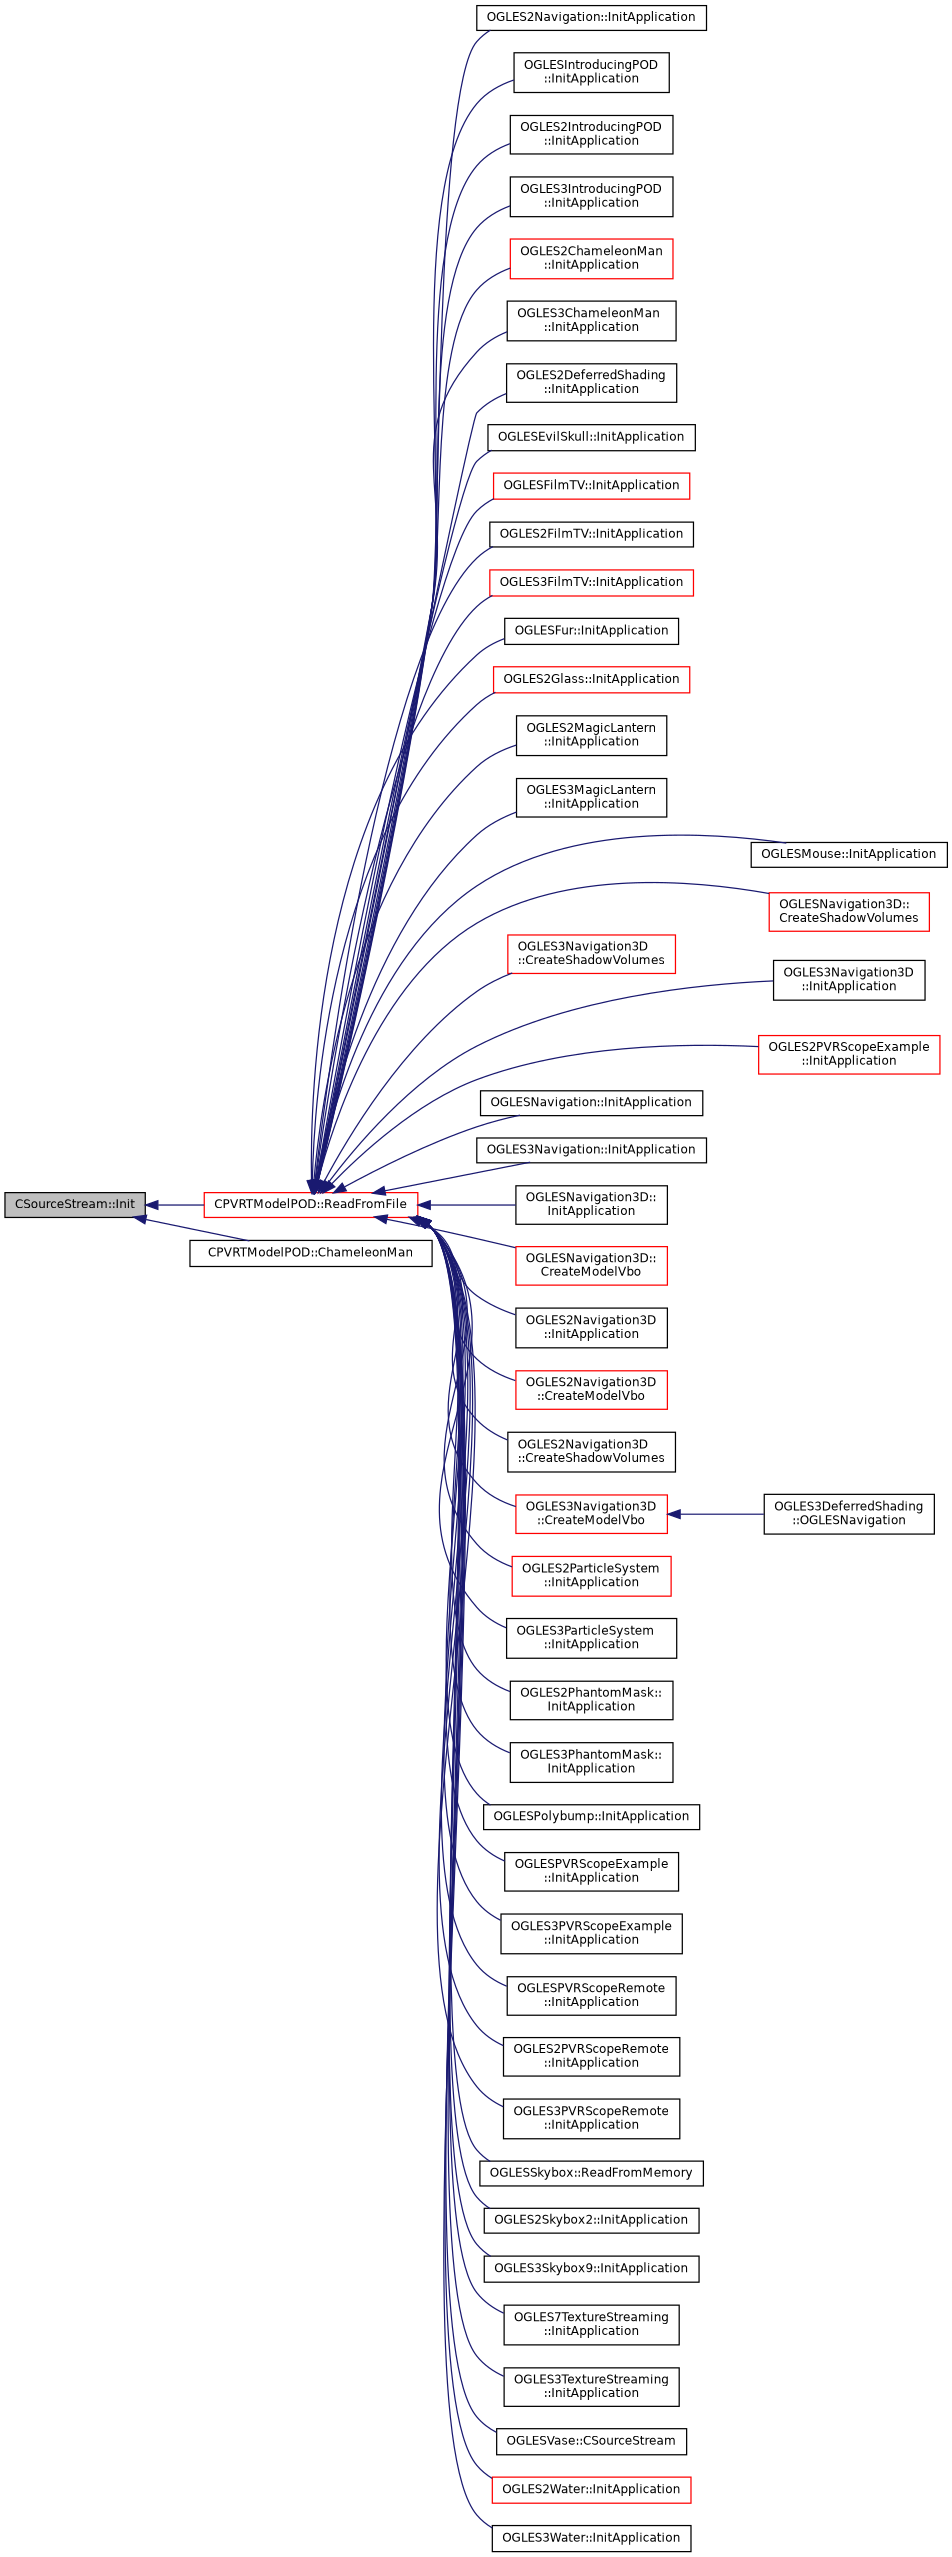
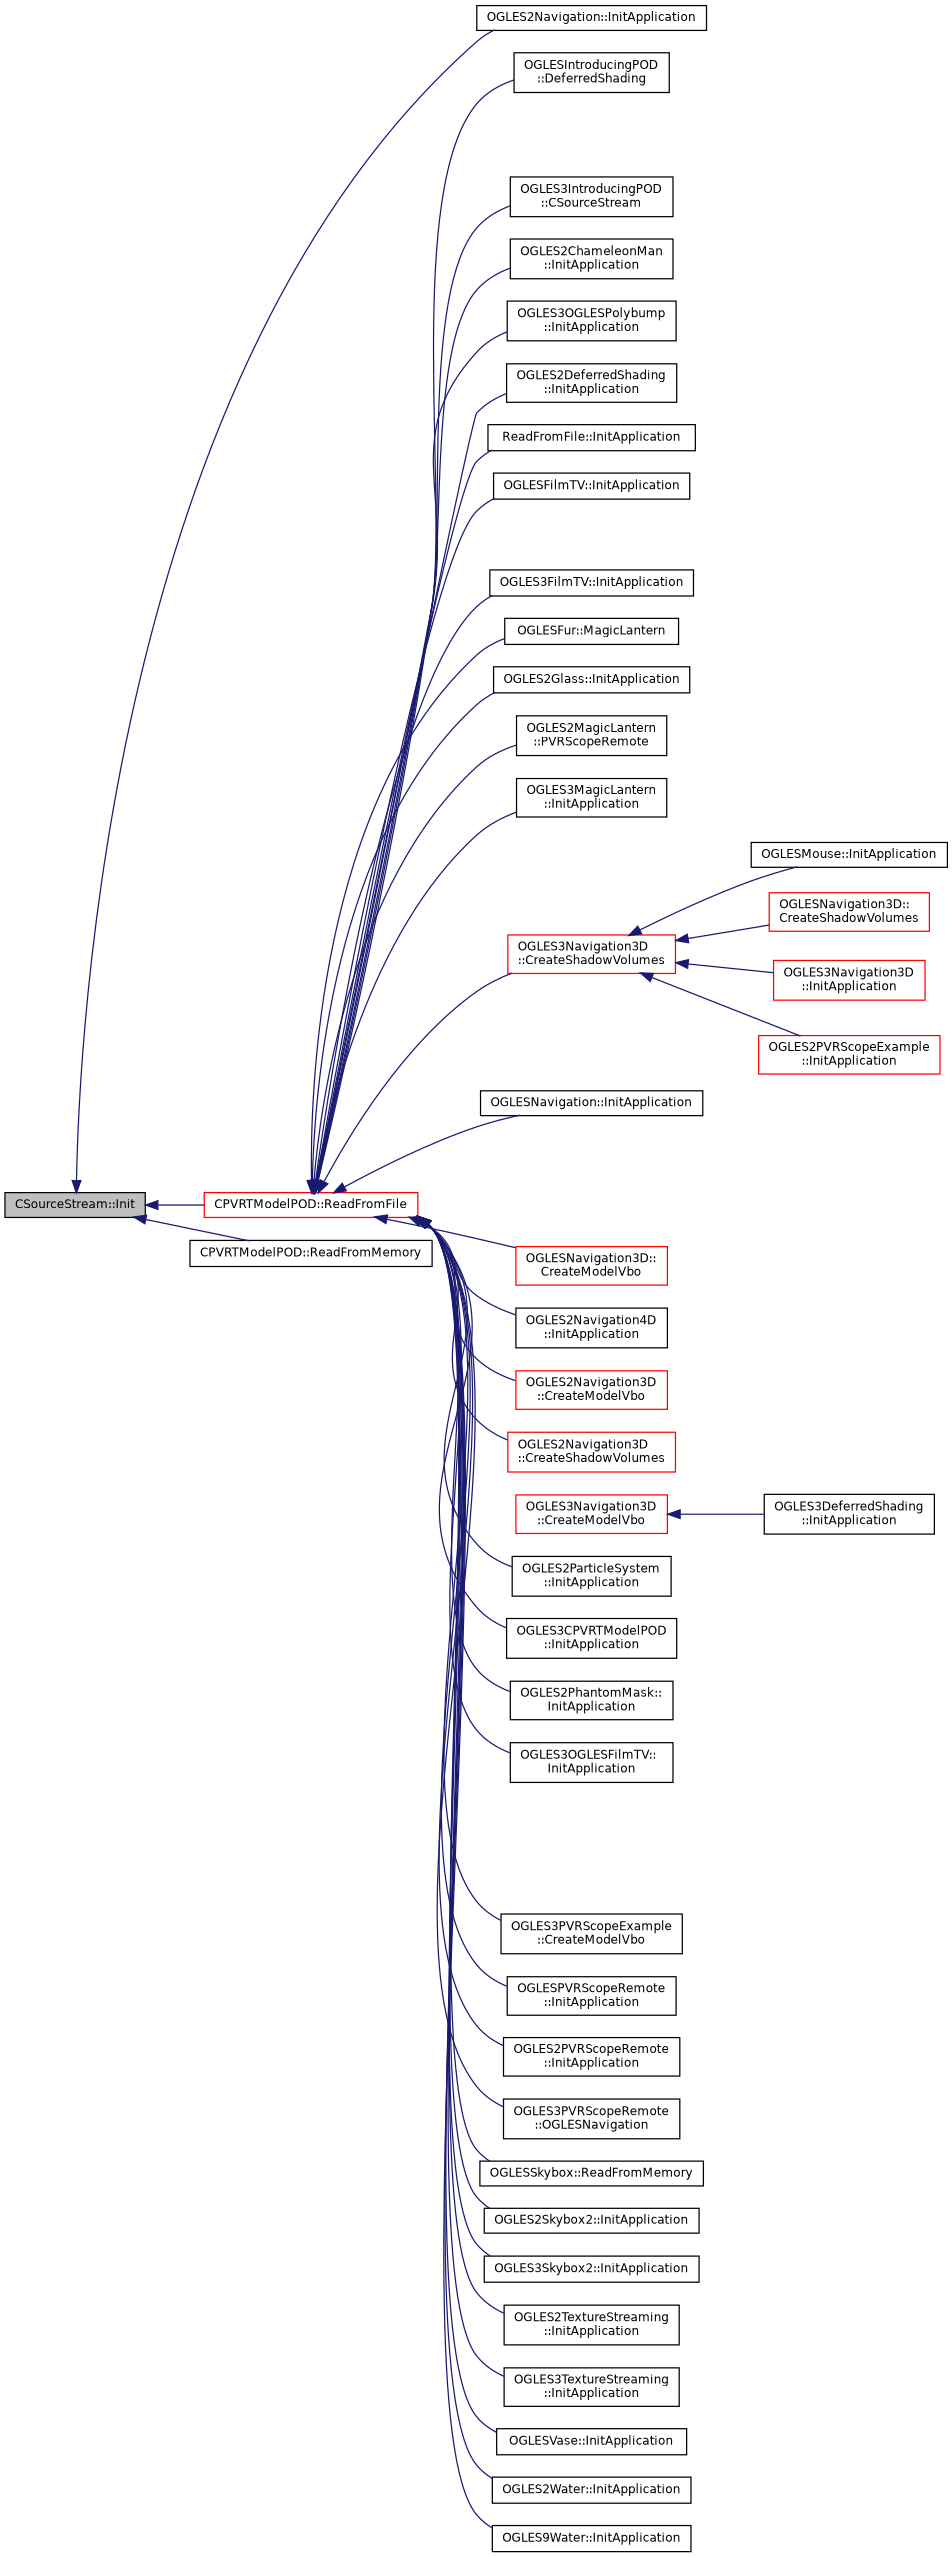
(592, 73) -> (592, 73)
(592, 135) -> none
(592, 197) -> (592, 197)
(592, 259) -> (592, 259)
(592, 321) -> (592, 321)
(592, 438) -> (592, 438)
(592, 486) -> (592, 486)
(592, 535) -> none
(592, 583) -> (592, 583)
(432, 606) -> (174, 561)
(592, 631) -> (592, 631)
(592, 680) -> (592, 680)
(592, 736) -> (592, 736)
(468, 894) -> (717, 894)
(473, 926) -> (729, 932)
(849, 980) -> (849, 980)
(524, 1026) -> (731, 968)
(527, 1065) -> (726, 1007)
(592, 1150) -> none
(592, 1205) -> none
(311, 1253) -> (311, 1253)
(592, 1328) -> (592, 1328)
(452, 1375) -> none
(592, 1452) -> (592, 1452)
(849, 1514) -> (849, 1514)
(592, 1576) -> (592, 1576)
(592, 1638) -> (592, 1638)
(592, 1763) -> (592, 1763)
(592, 1817) -> none
(592, 1872) -> none
(592, 1934) -> (592, 1934)
(592, 2119) -> (592, 2119)
(592, 2269) -> (592, 2269)
(592, 2325) -> (592, 2325)
(592, 2442) -> (592, 2442)
(592, 2490) -> (592, 2490)
(592, 2539) -> (592, 2539)
